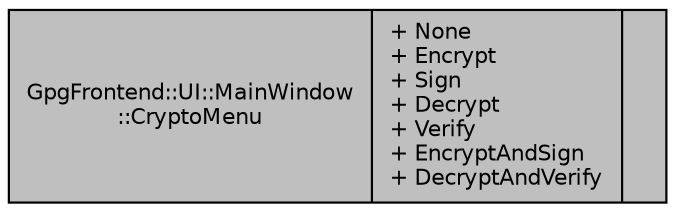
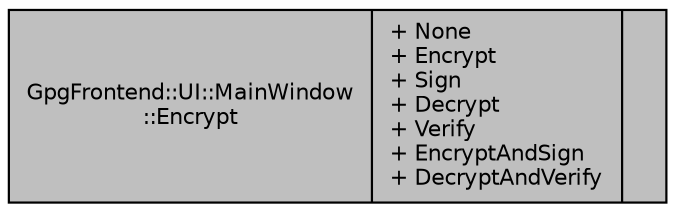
(190, 117) -> (190, 117)
